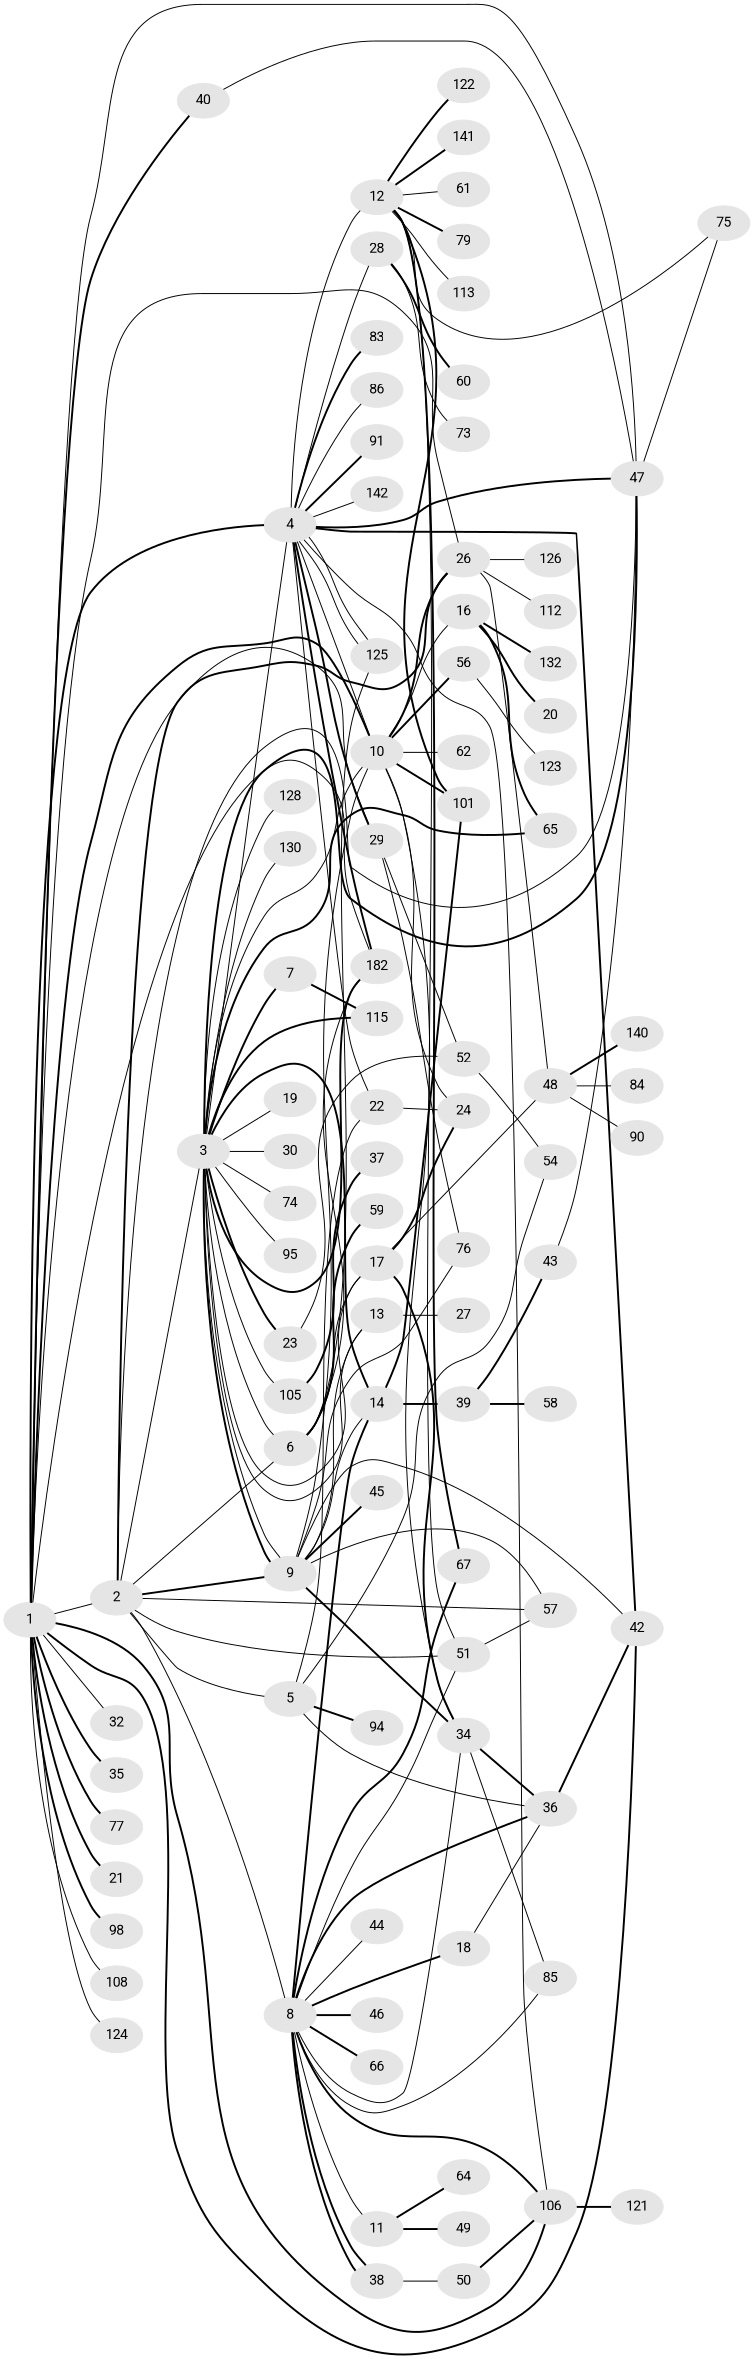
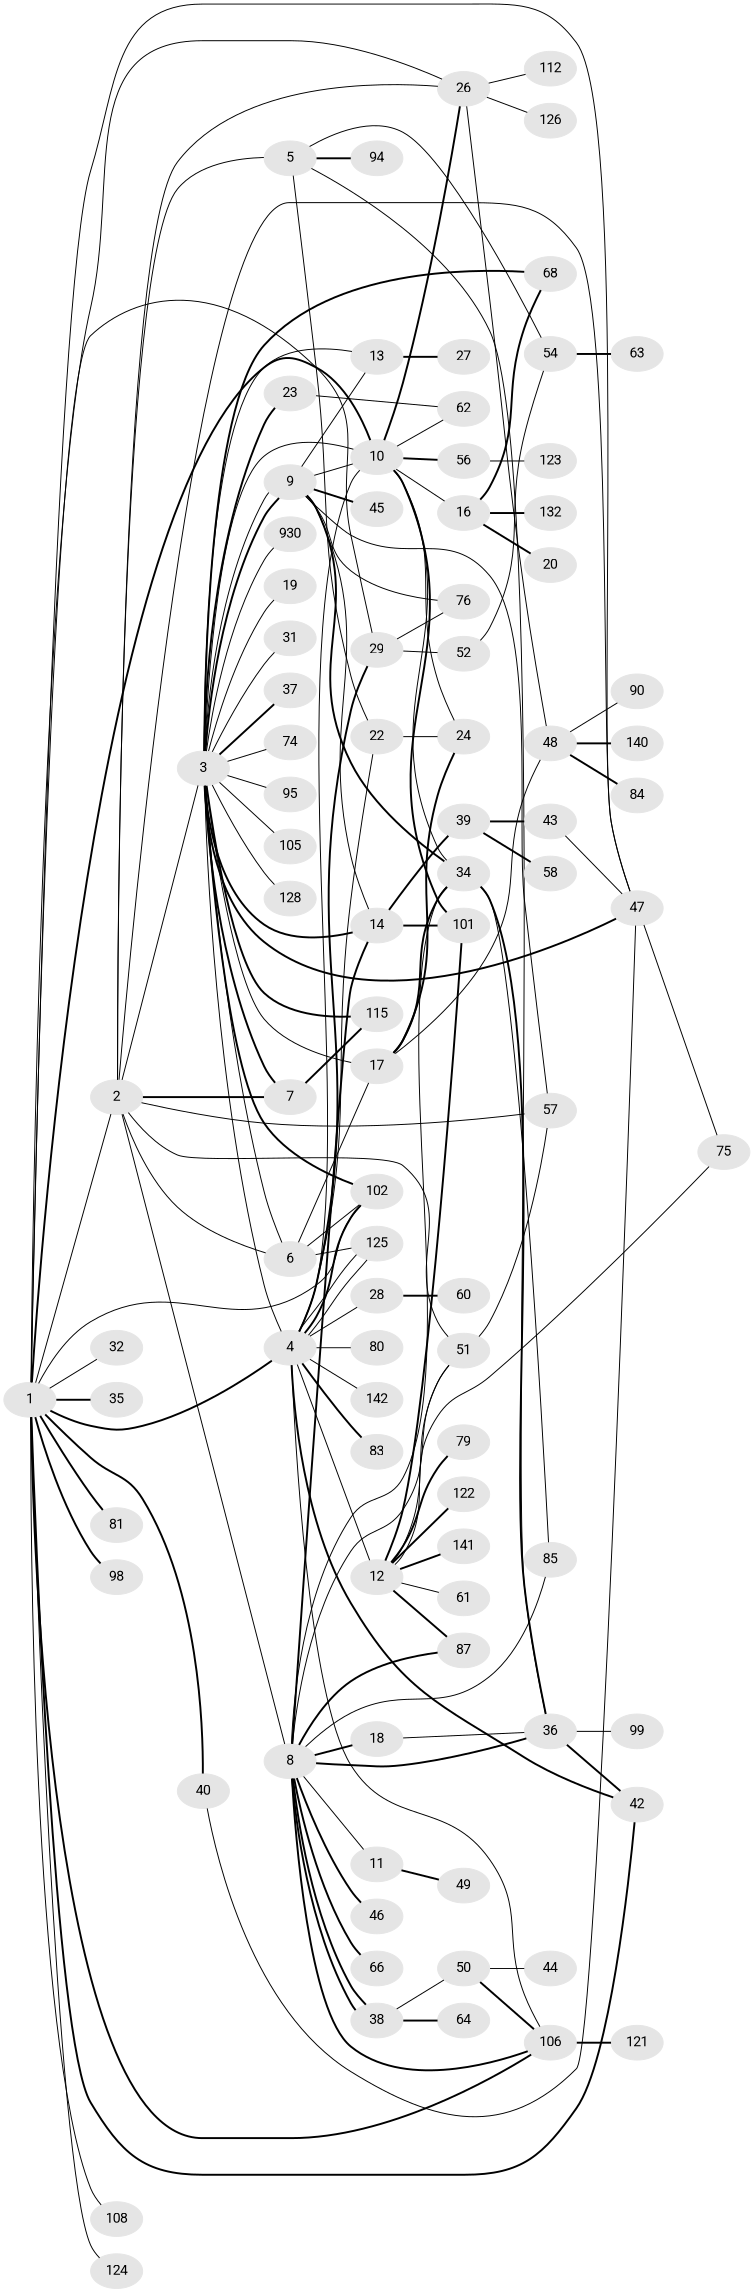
(464, 294) -> none
none -> (637, 354)
(377, 390) -> (377, 1348)
(464, 434) -> none
(377, 442) -> none
(461, 495) -> none
(550, 830) -> (550, 274)
(290, 849) -> (290, 534)
(137, 957) -> (161, 209)
(377, 966) -> (377, 1192)
(589, 1086) -> (594, 769)
(290, 1151) -> (290, 638)
(318, 1156) -> (377, 401)
(377, 1211) -> none
(334, 1278) -> (247, 729)
(420, 1315) -> (420, 357)
(453, 1487) -> none
(464, 1566) -> (464, 1650)
(203, 1586) -> (203, 1097)
none -> (637, 1731)
(117, 1827) -> none
(117, 1879) -> (117, 1525)
(334, 1971) -> (507, 1968)
(420, 2203) -> (420, 2021)
